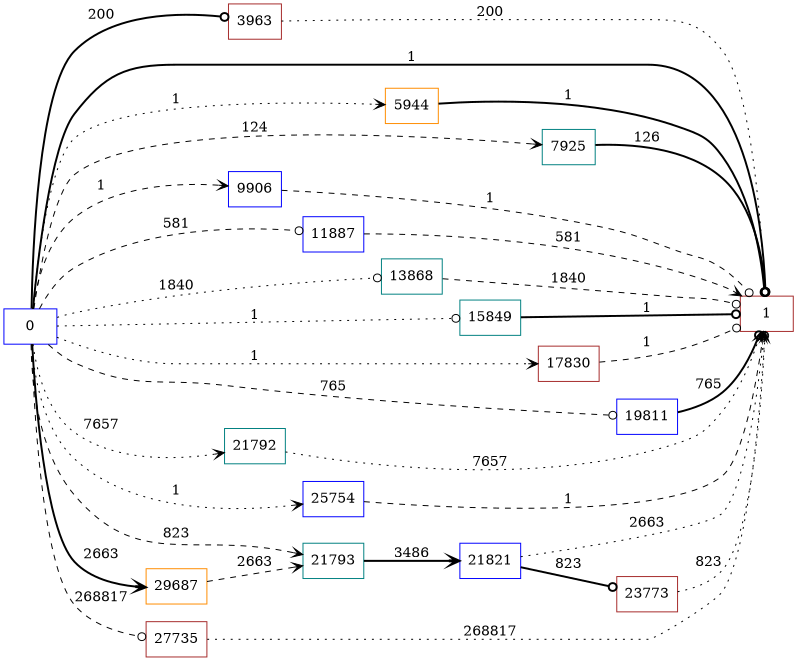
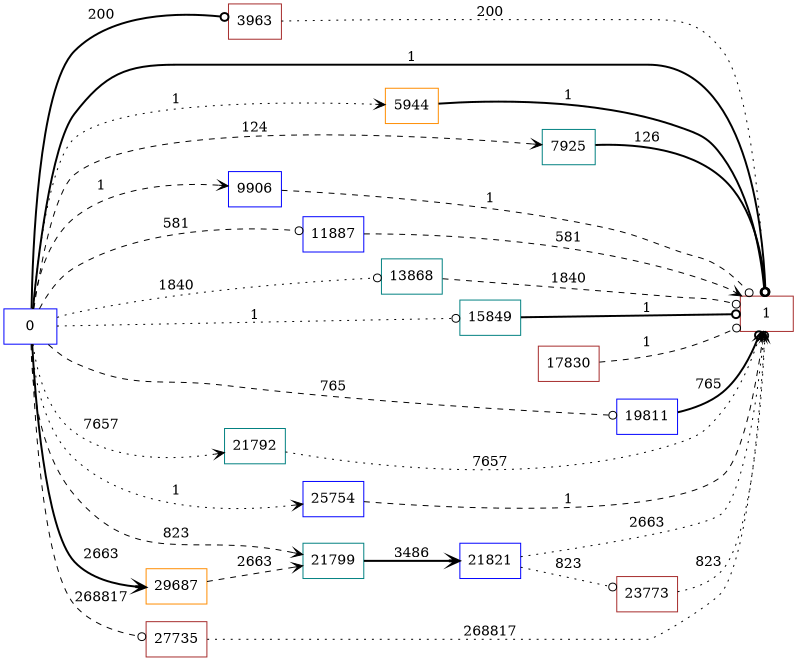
(291, 364) -> none
(333, 561) -> (333, 561)
(565, 577) -> (565, 577)
